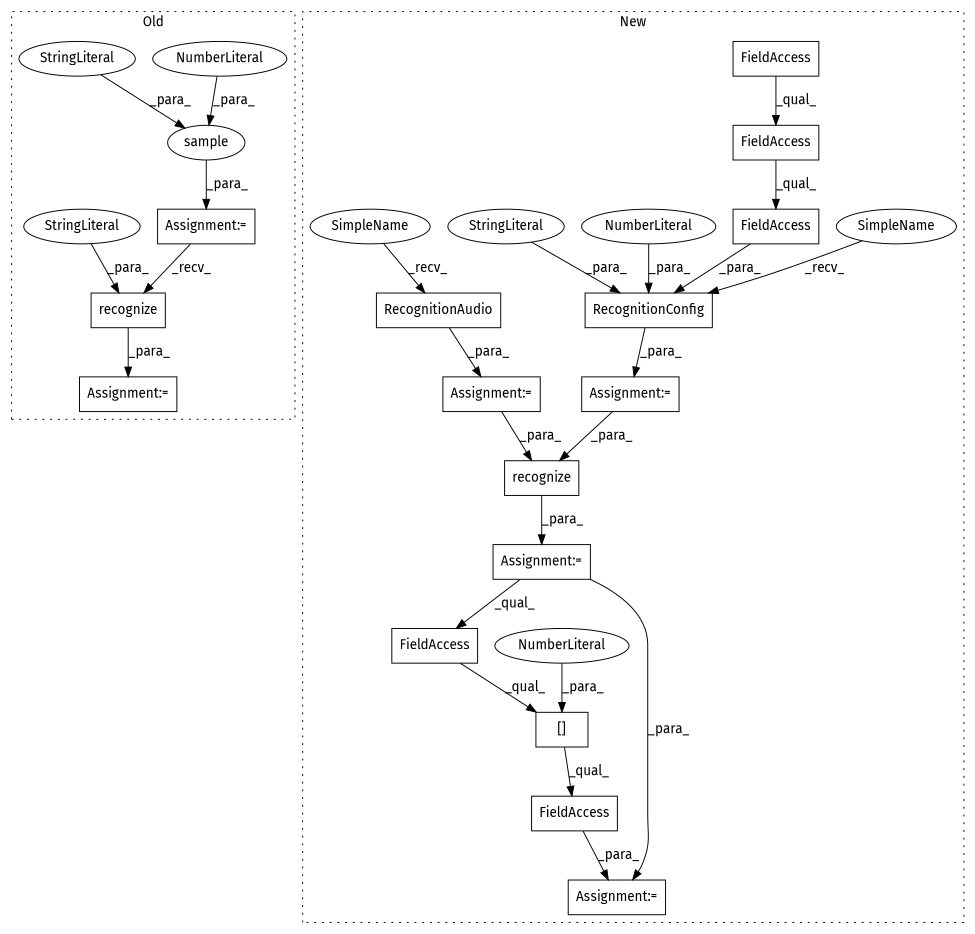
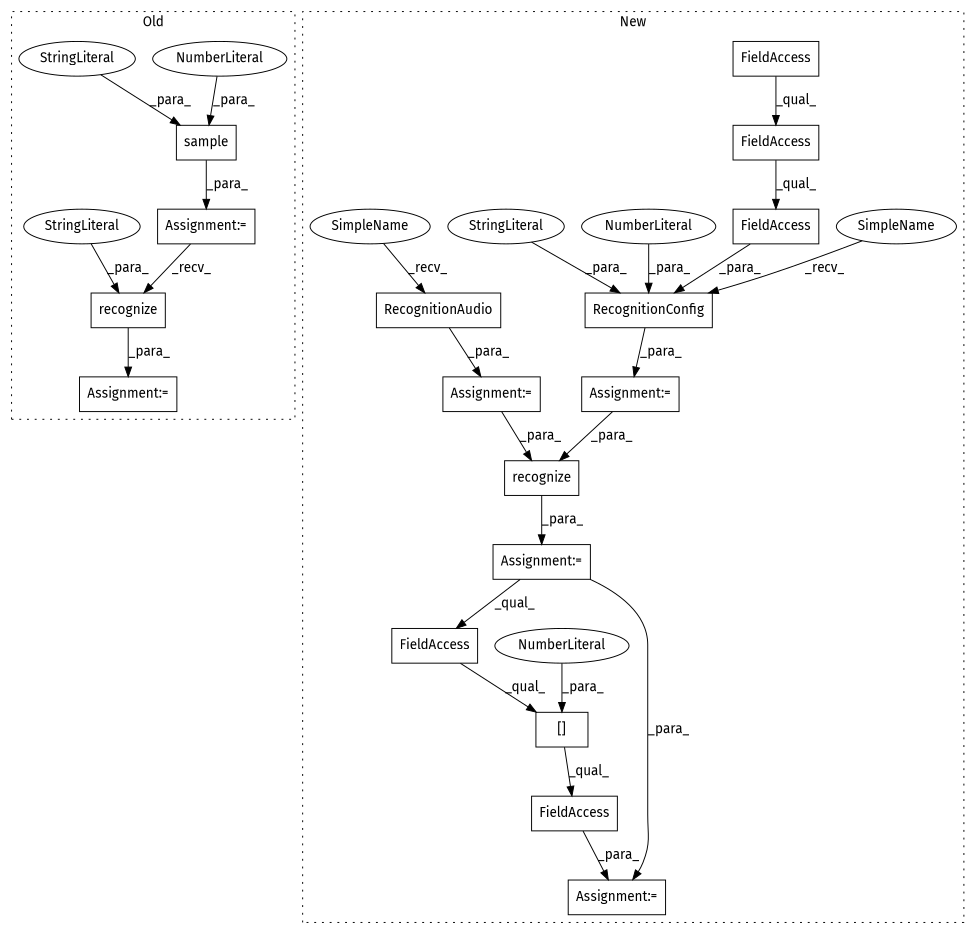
(206, 143) -> (206, 143)
